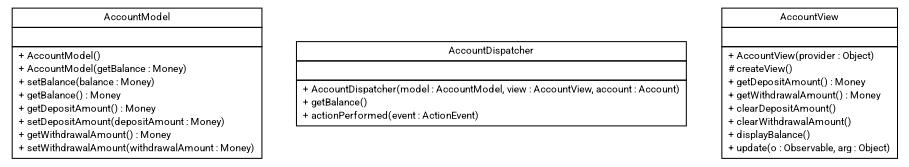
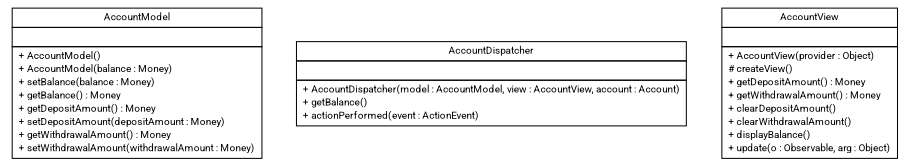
(103, 69) -> (96, 69)
